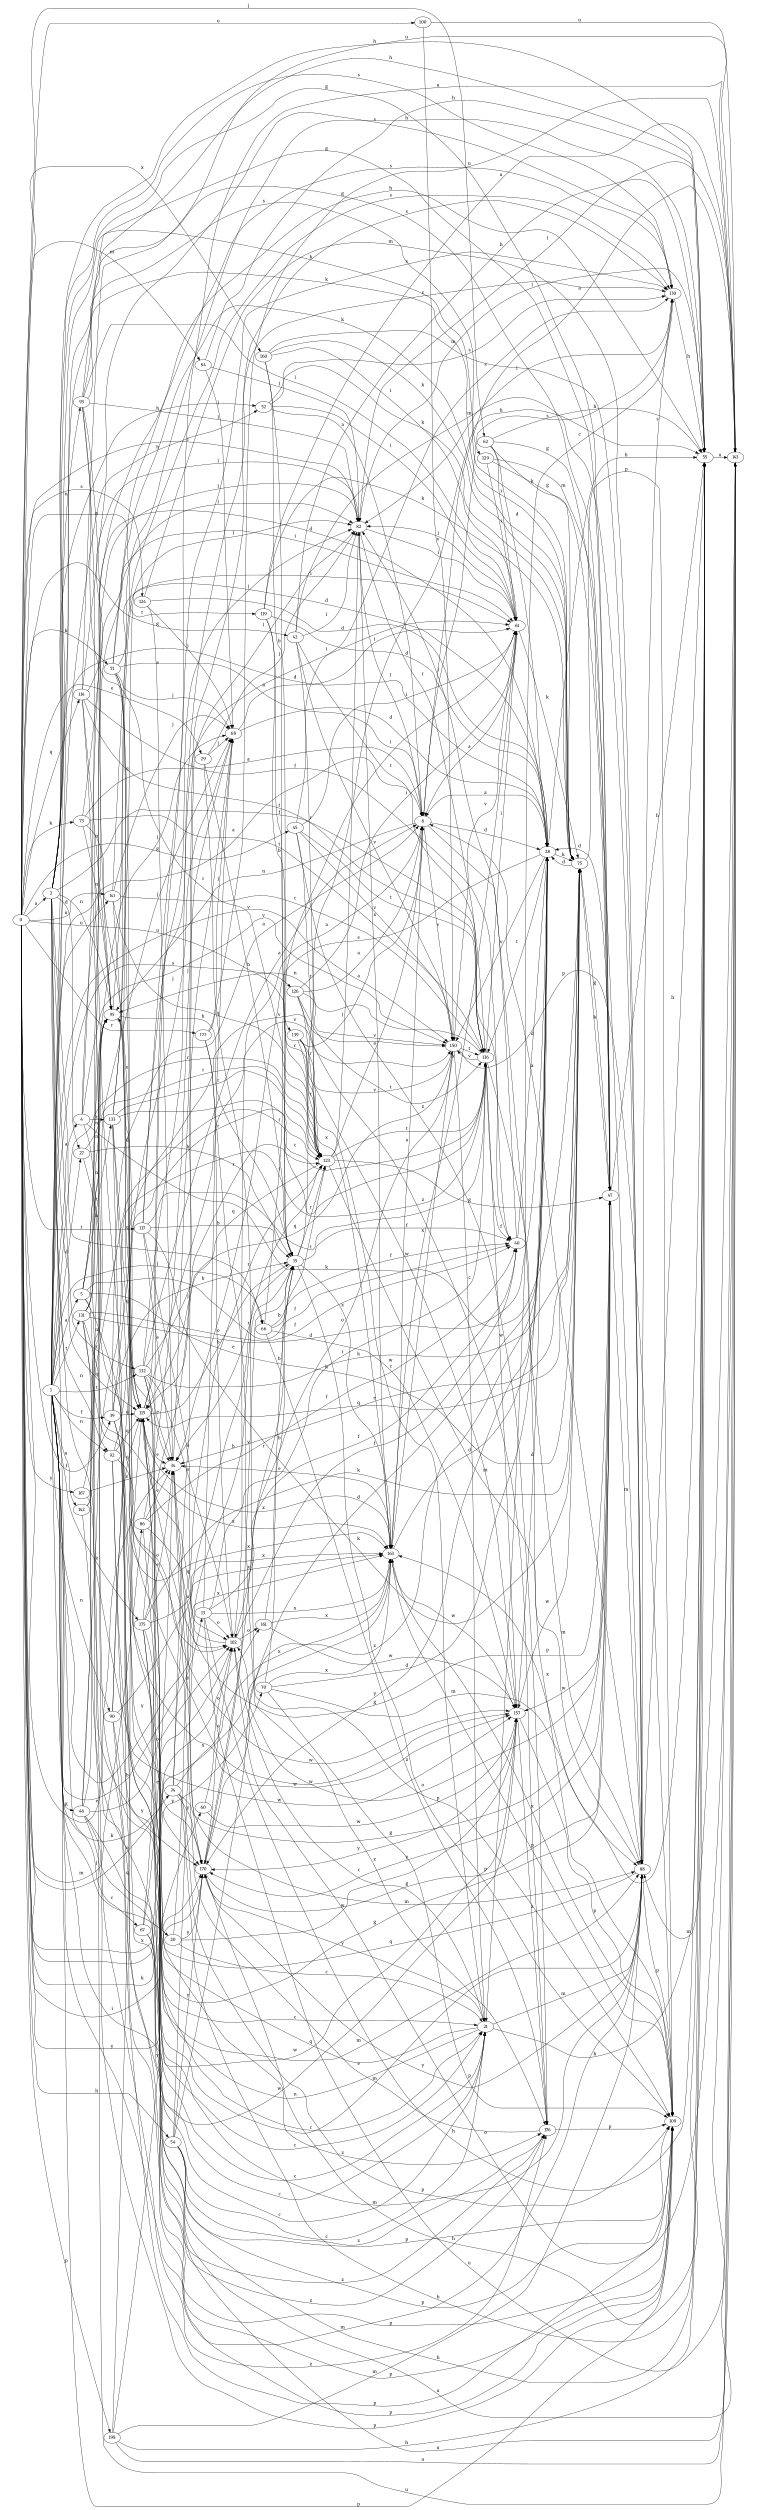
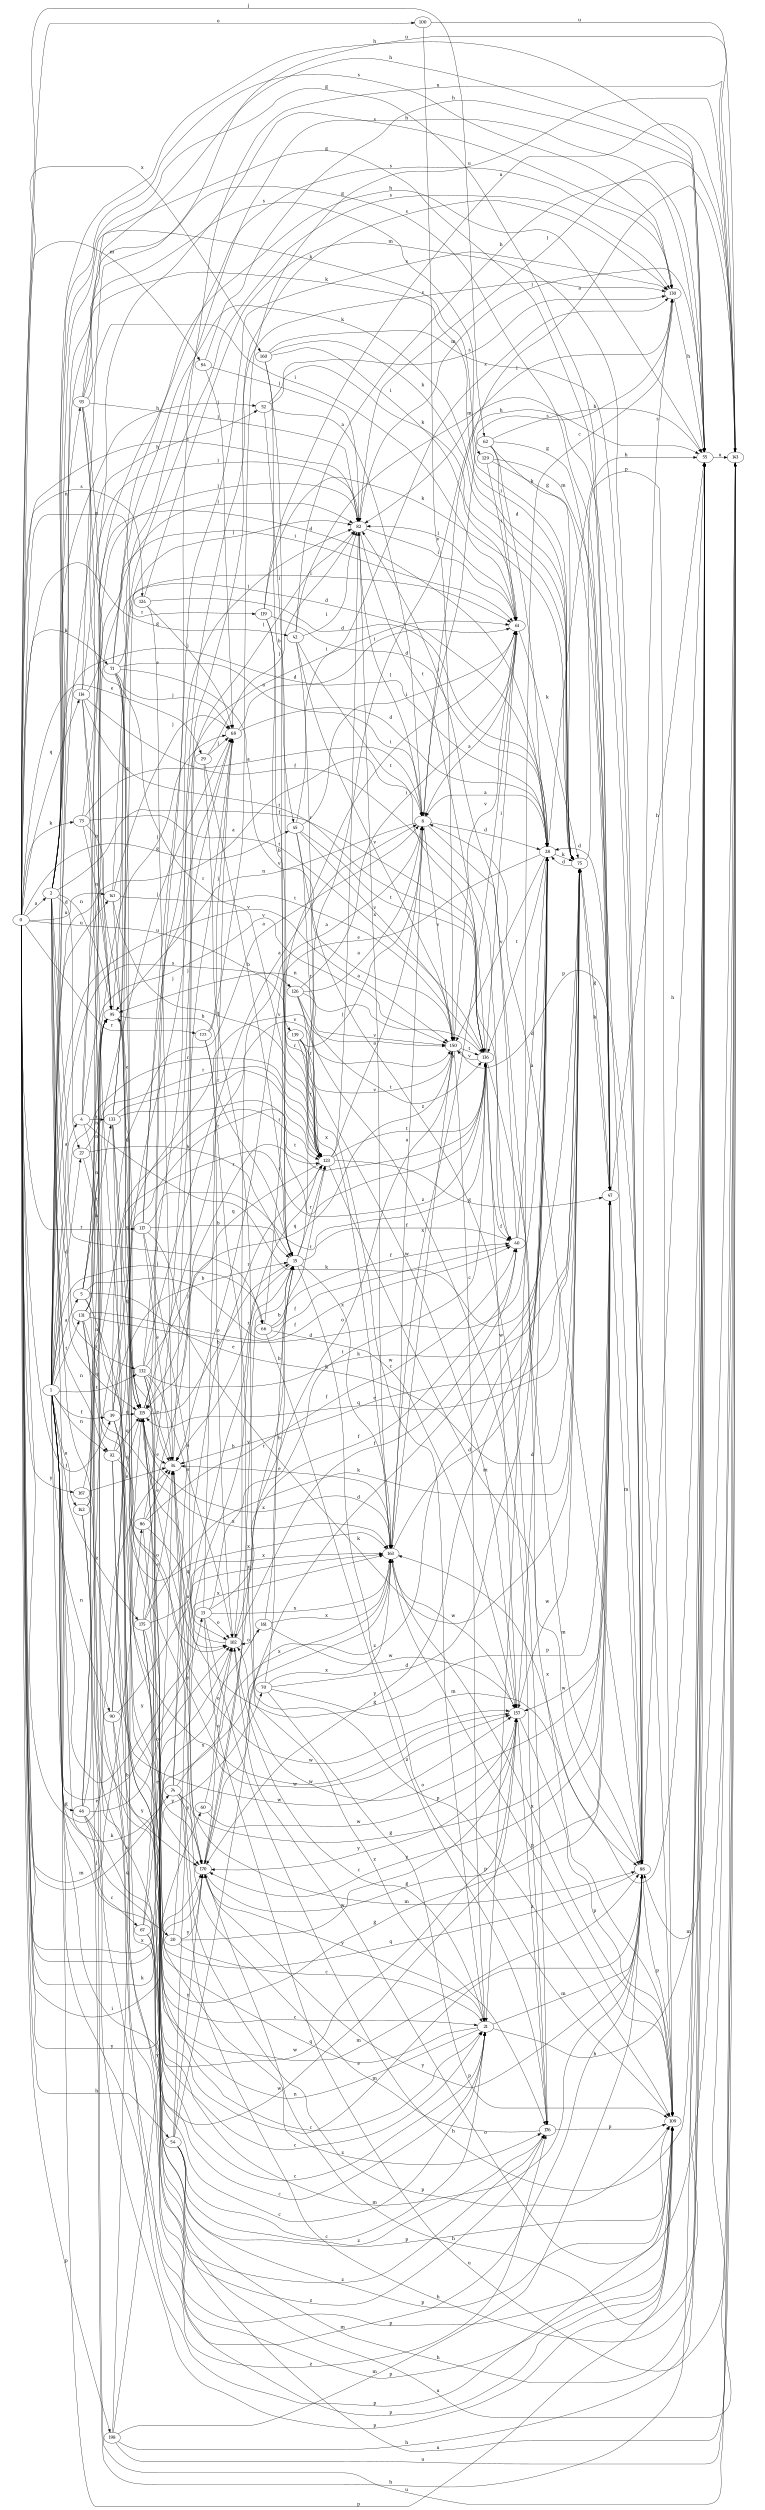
(419, 480) -> (279, 606)
none -> (272, 860)
(247, 1634) -> (253, 1638)
none -> (688, 2207)
